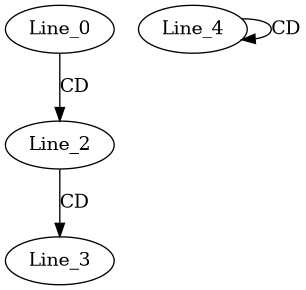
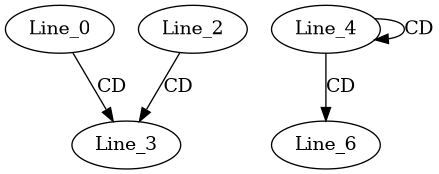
(60, 80) -> (90, 81)
none -> (326, 145)
